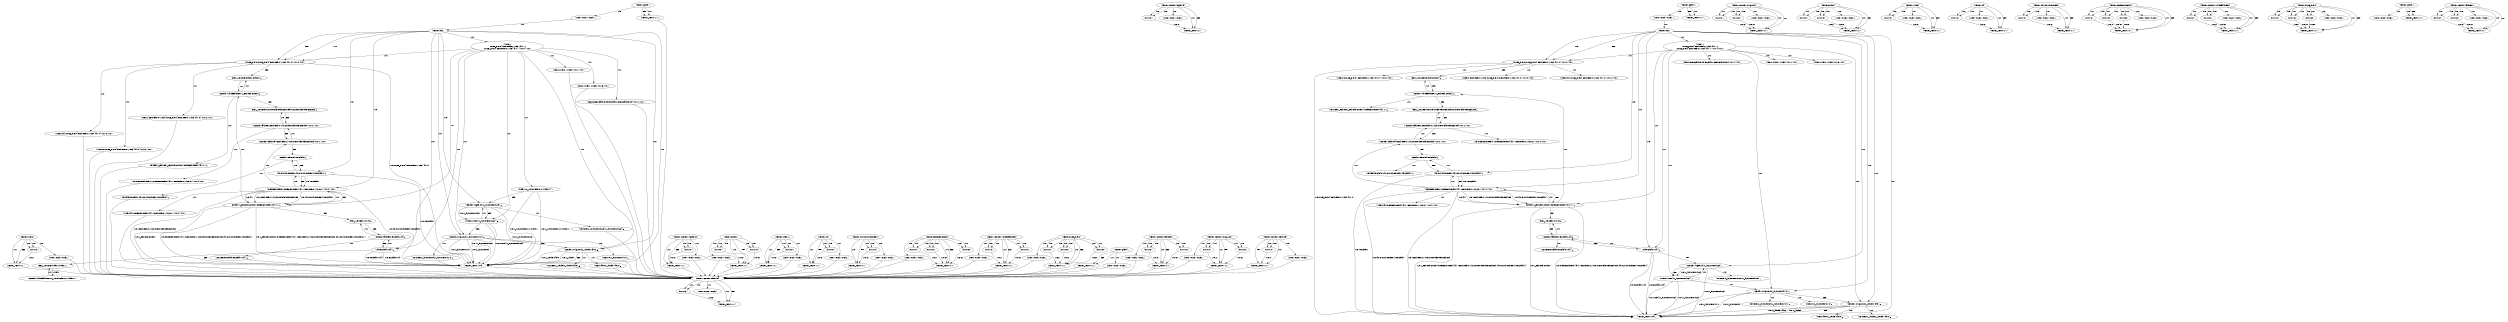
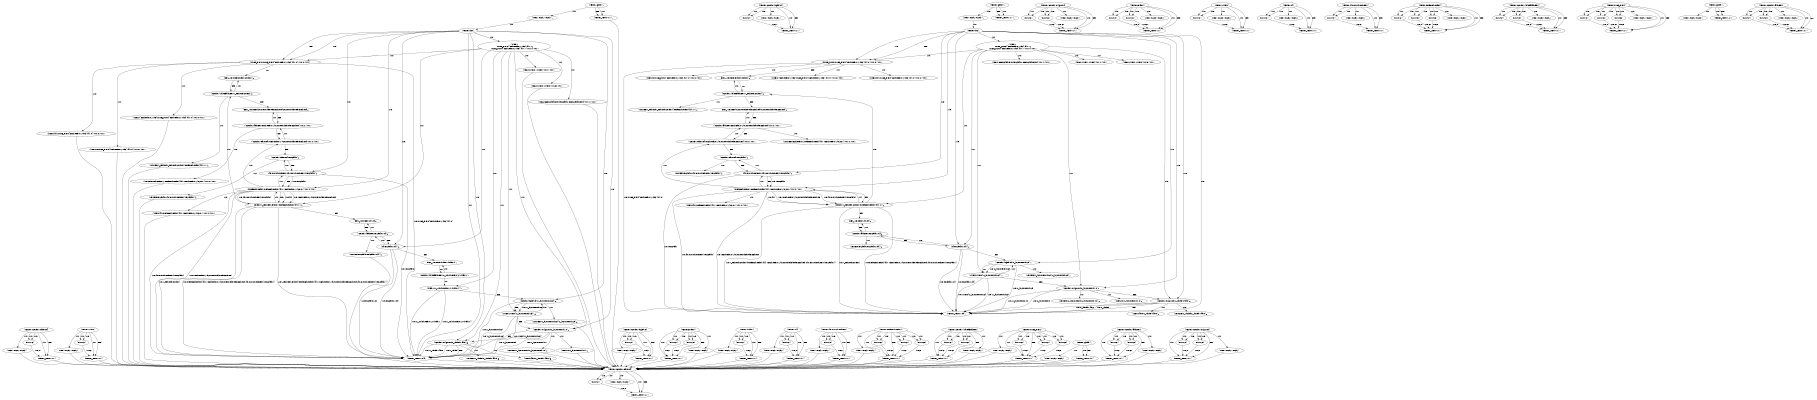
(56, 272) -> (442, 269)
none -> (444, 281)
